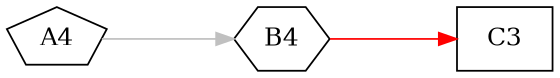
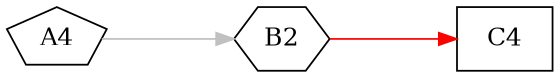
(282, 39) -> (282, 39)
(505, 39) -> (505, 39)
